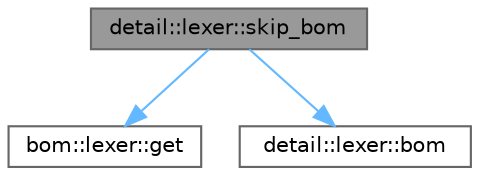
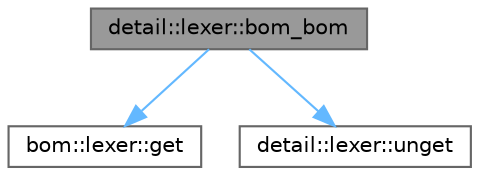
(229, 29) -> (229, 29)
(355, 147) -> (355, 147)
